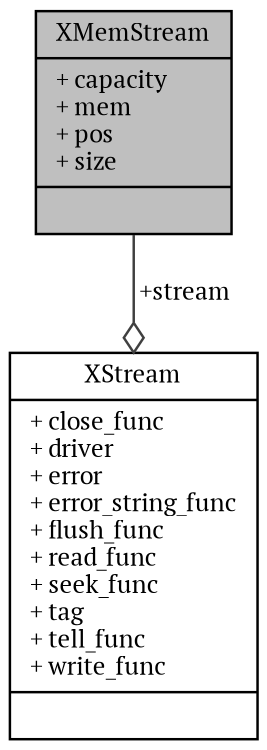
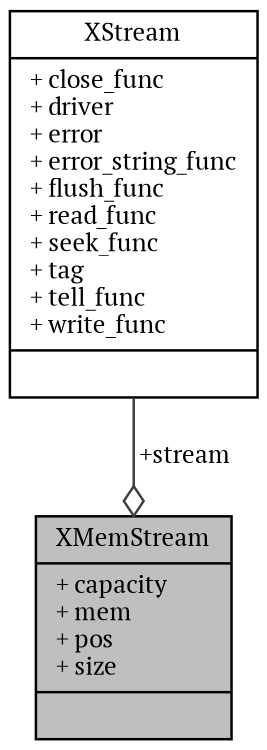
(134, 279) -> (134, 442)
